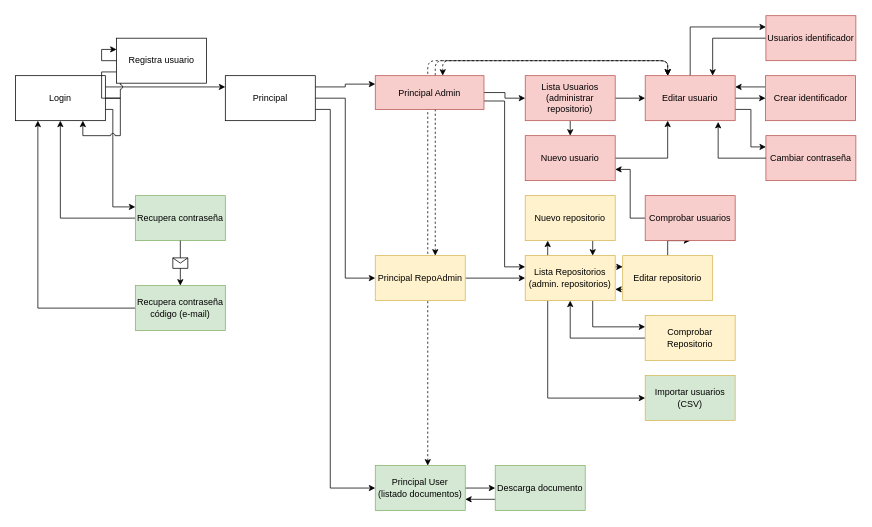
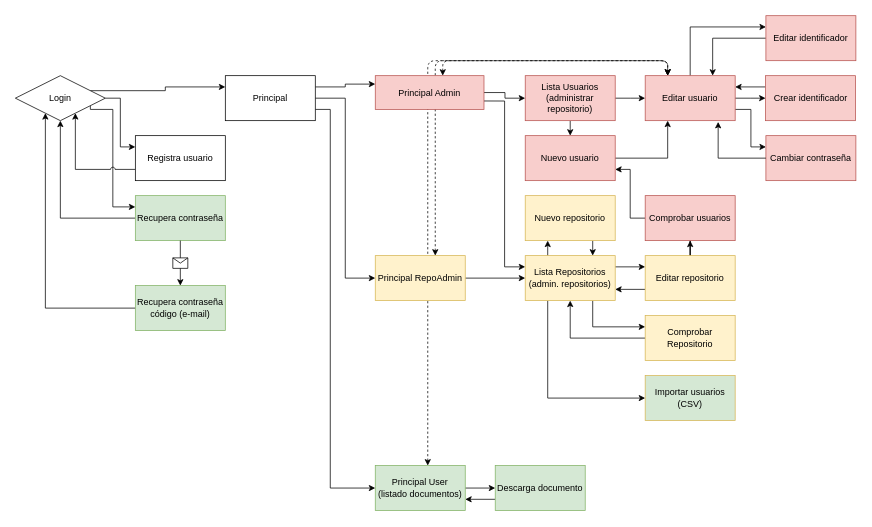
(811, 38) -> (811, 38)
(162, 60) -> (180, 158)
(60, 98) -> (60, 98)
(668, 278) -> (690, 278)
